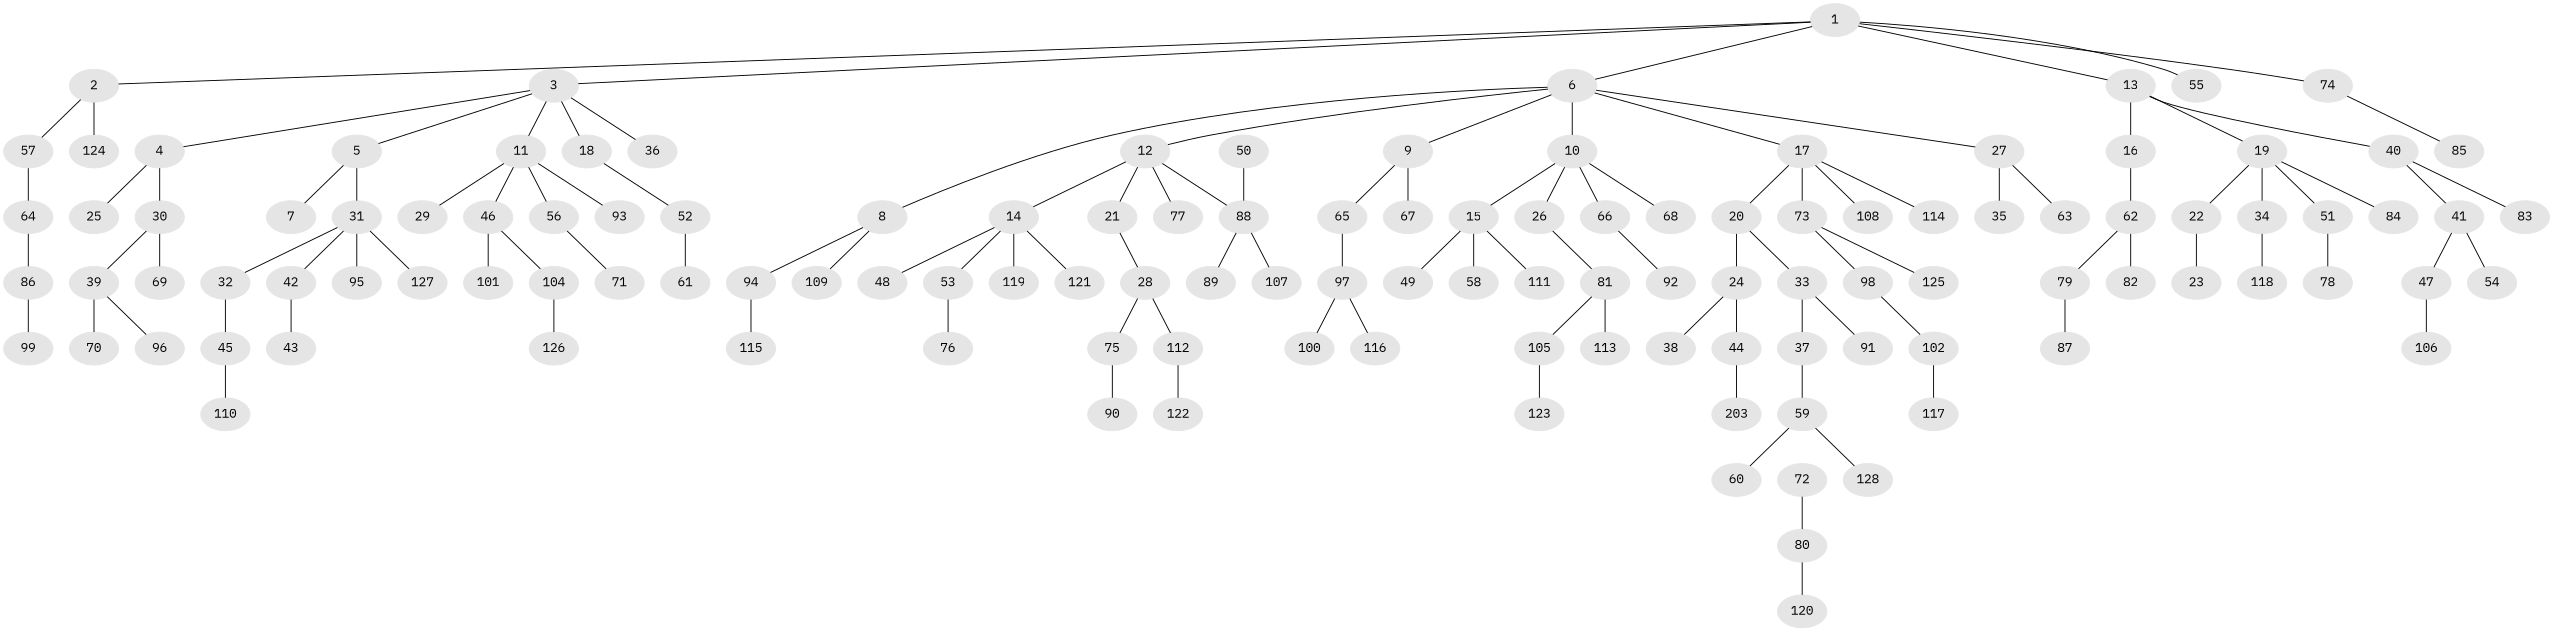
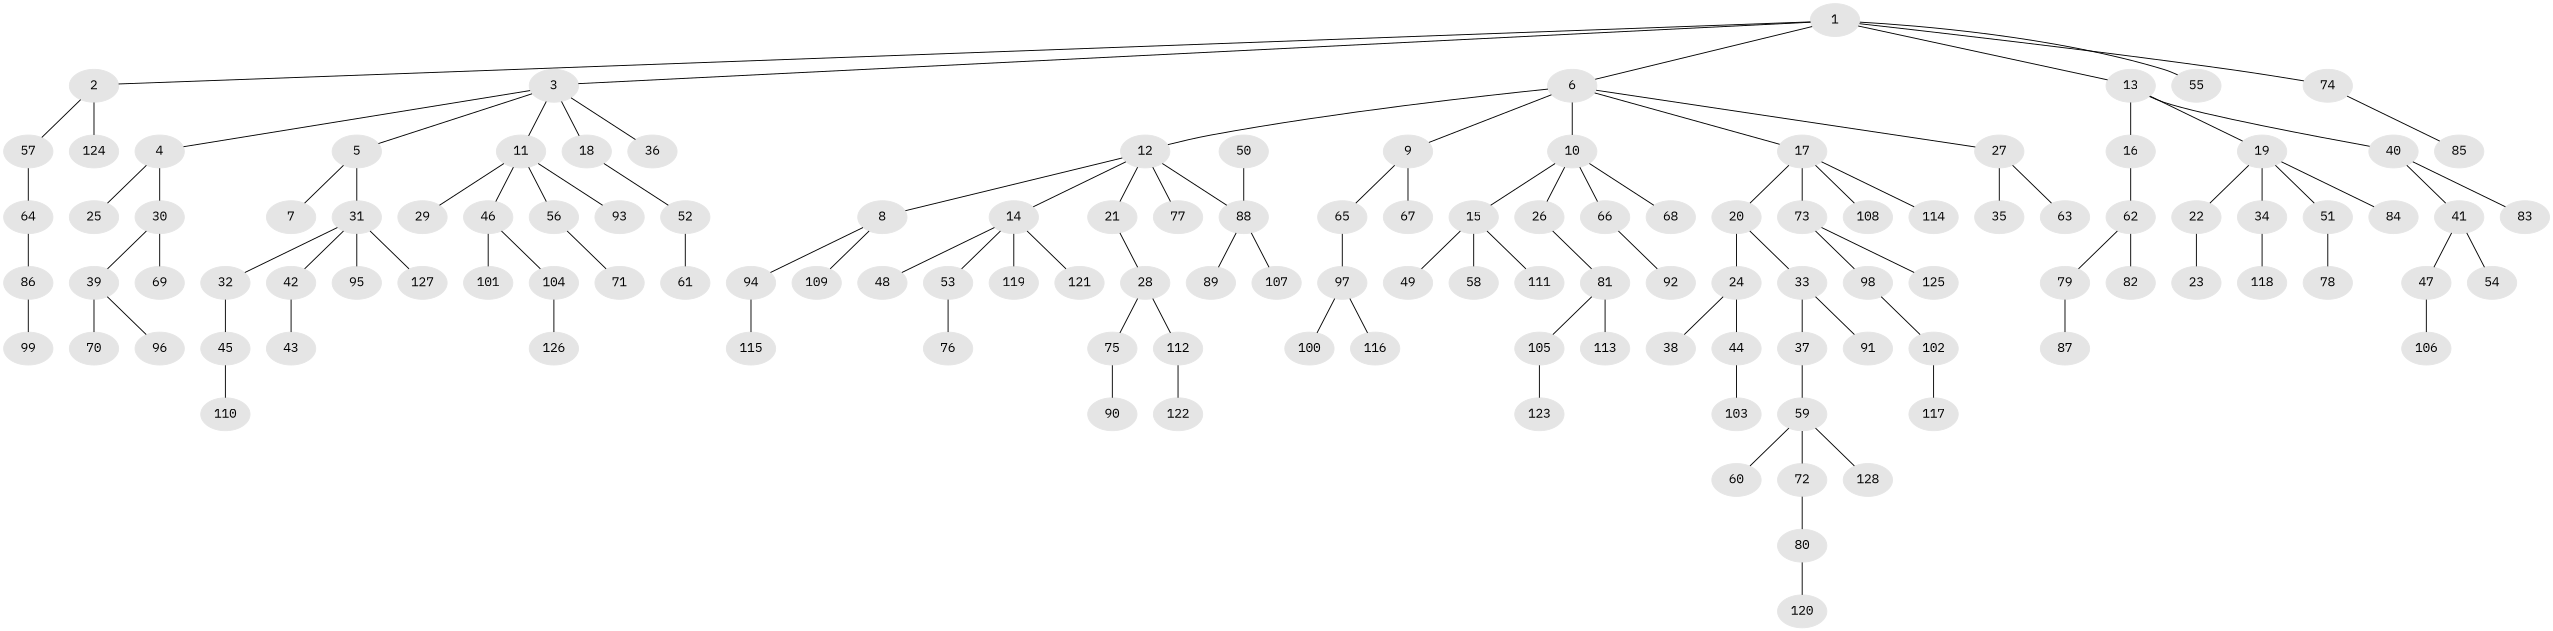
(1219, 116) -> (1014, 184)
(1736, 414) -> (1736, 414)
none -> (1802, 447)
